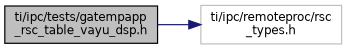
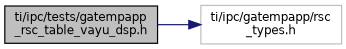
(271, 25) -> (271, 25)
